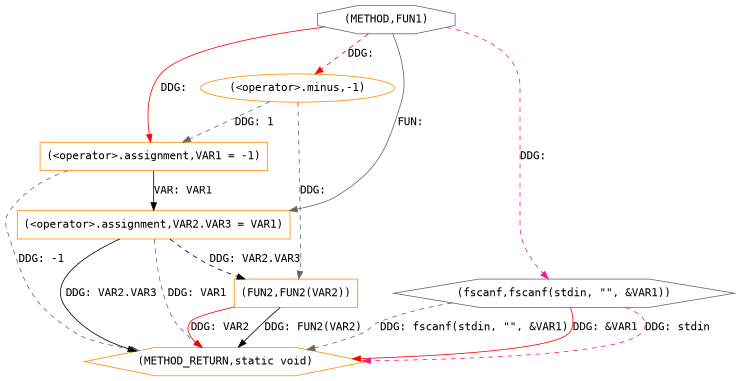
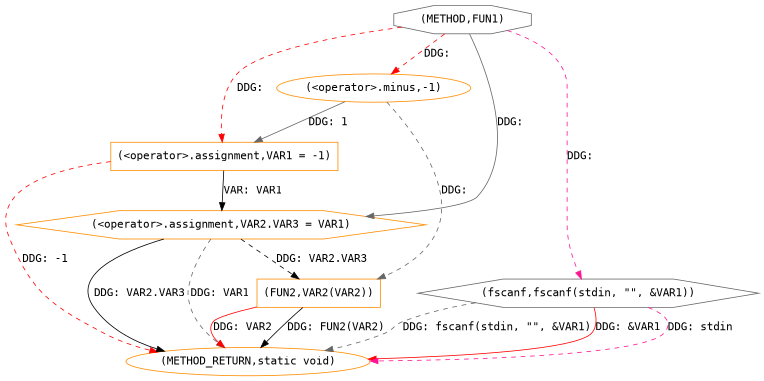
(209, 50) -> (286, 50)
(230, 120) -> (303, 120)
(414, 122) -> (514, 122)
(154, 225) -> (221, 225)
(22, 274) -> (18, 256)
(296, 293) -> (319, 293)
(225, 362) -> (248, 362)
